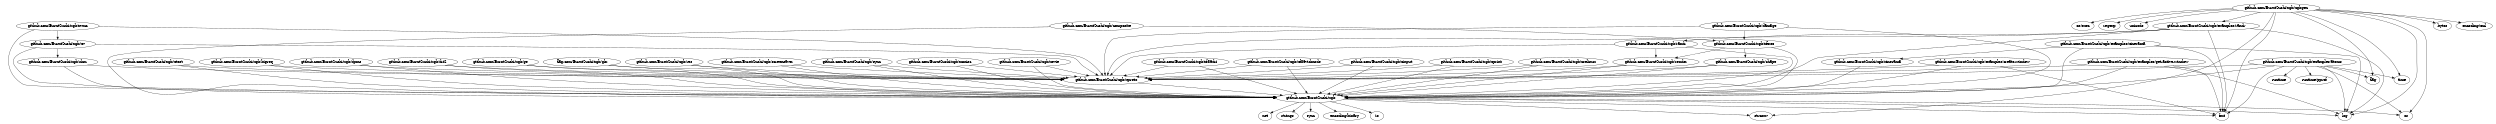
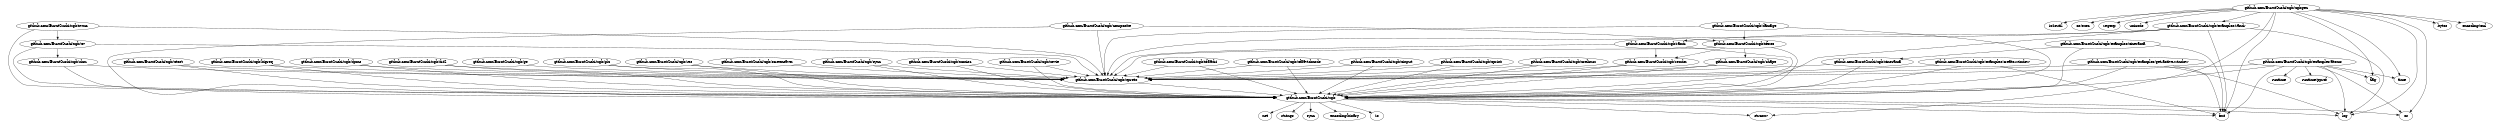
none -> (2056, 26)
none -> (1413, 50)
(2284, 51) -> none
none -> (1100, 52)
(582, 62) -> (582, 62)
none -> (1491, 75)
(788, 86) -> none
(1027, 90) -> none
